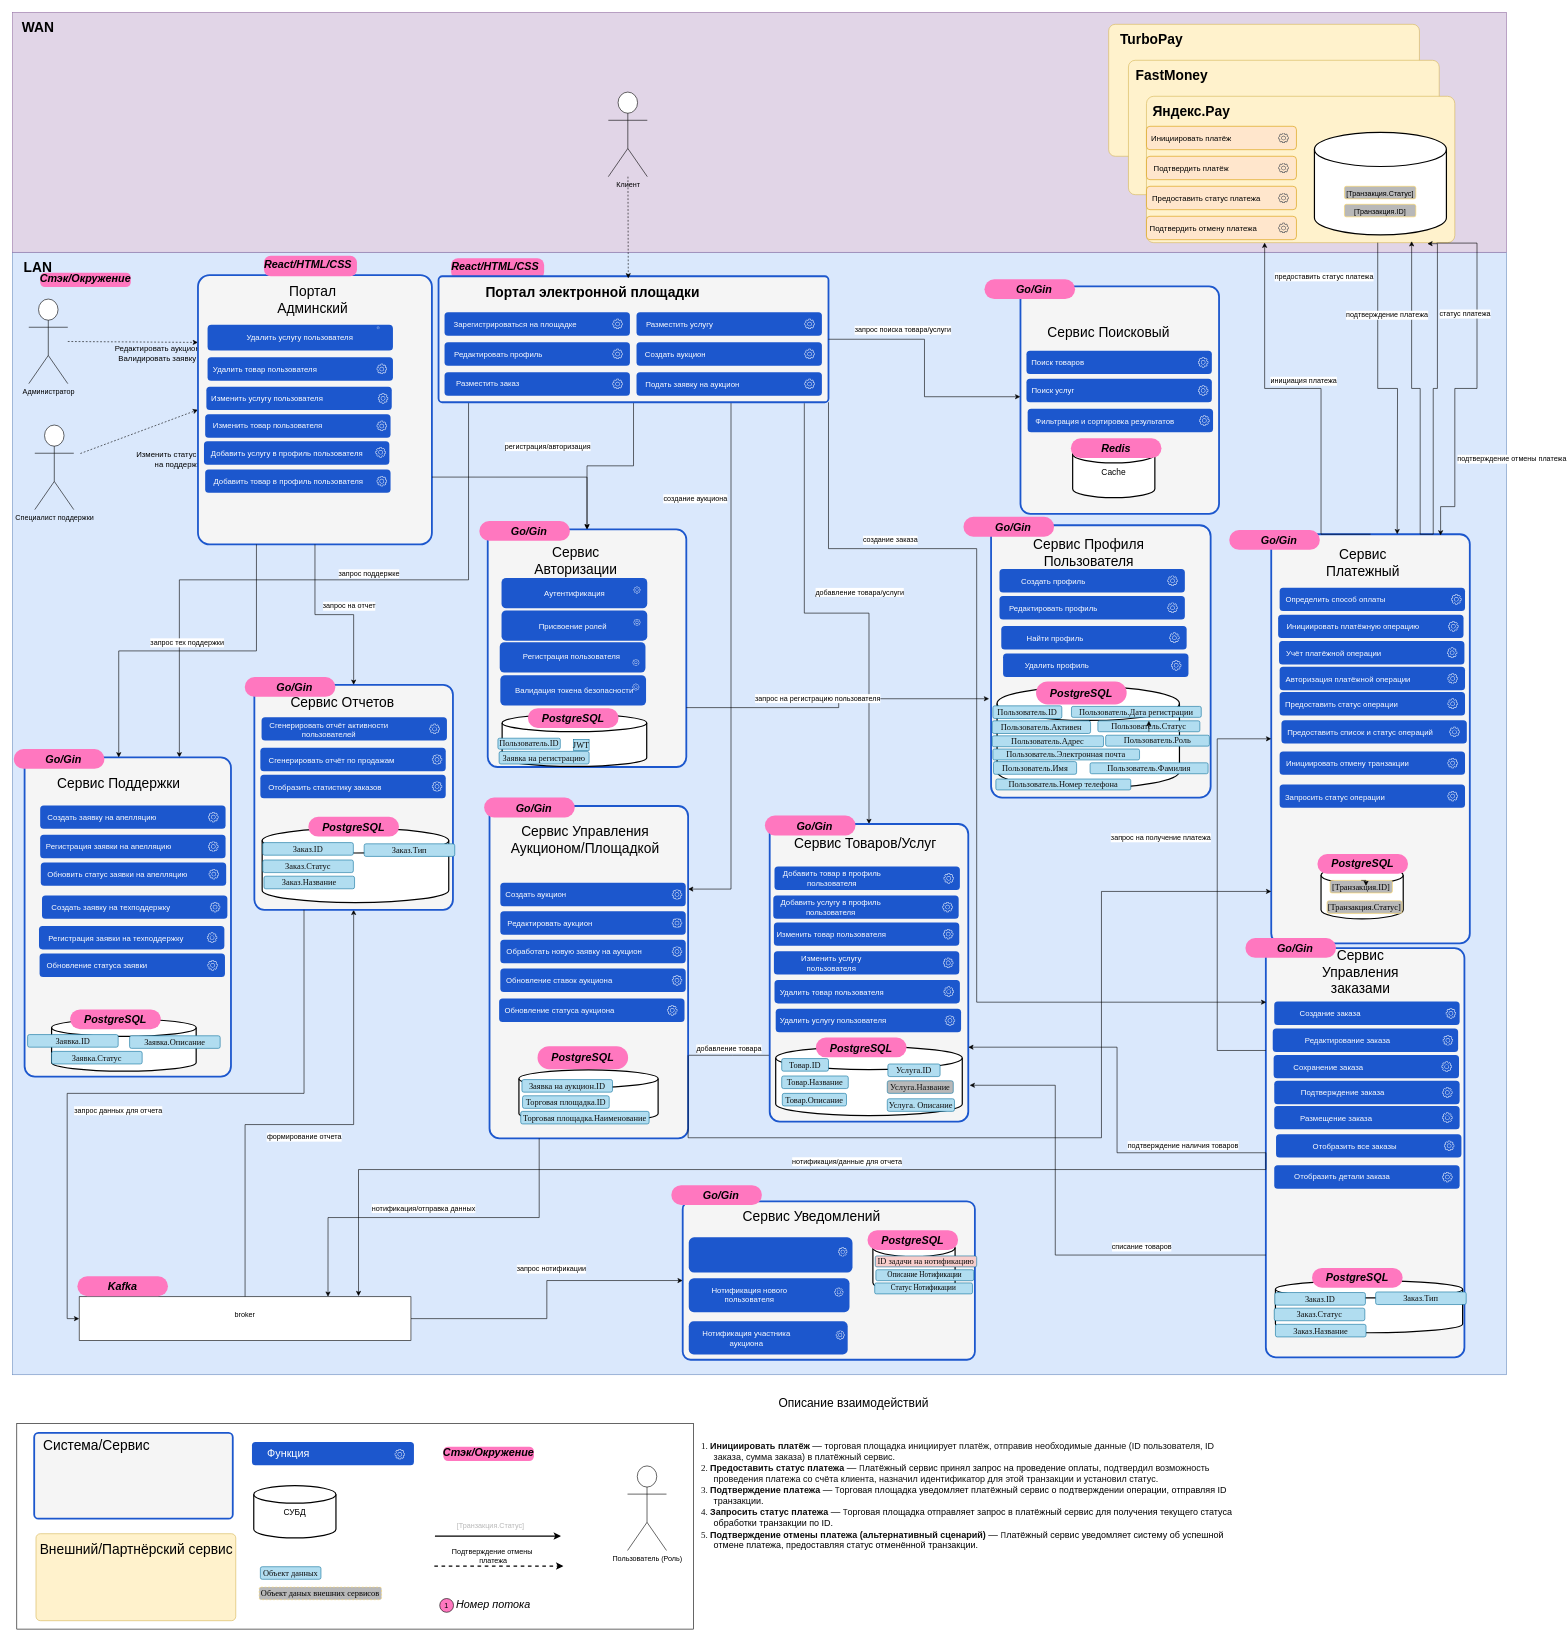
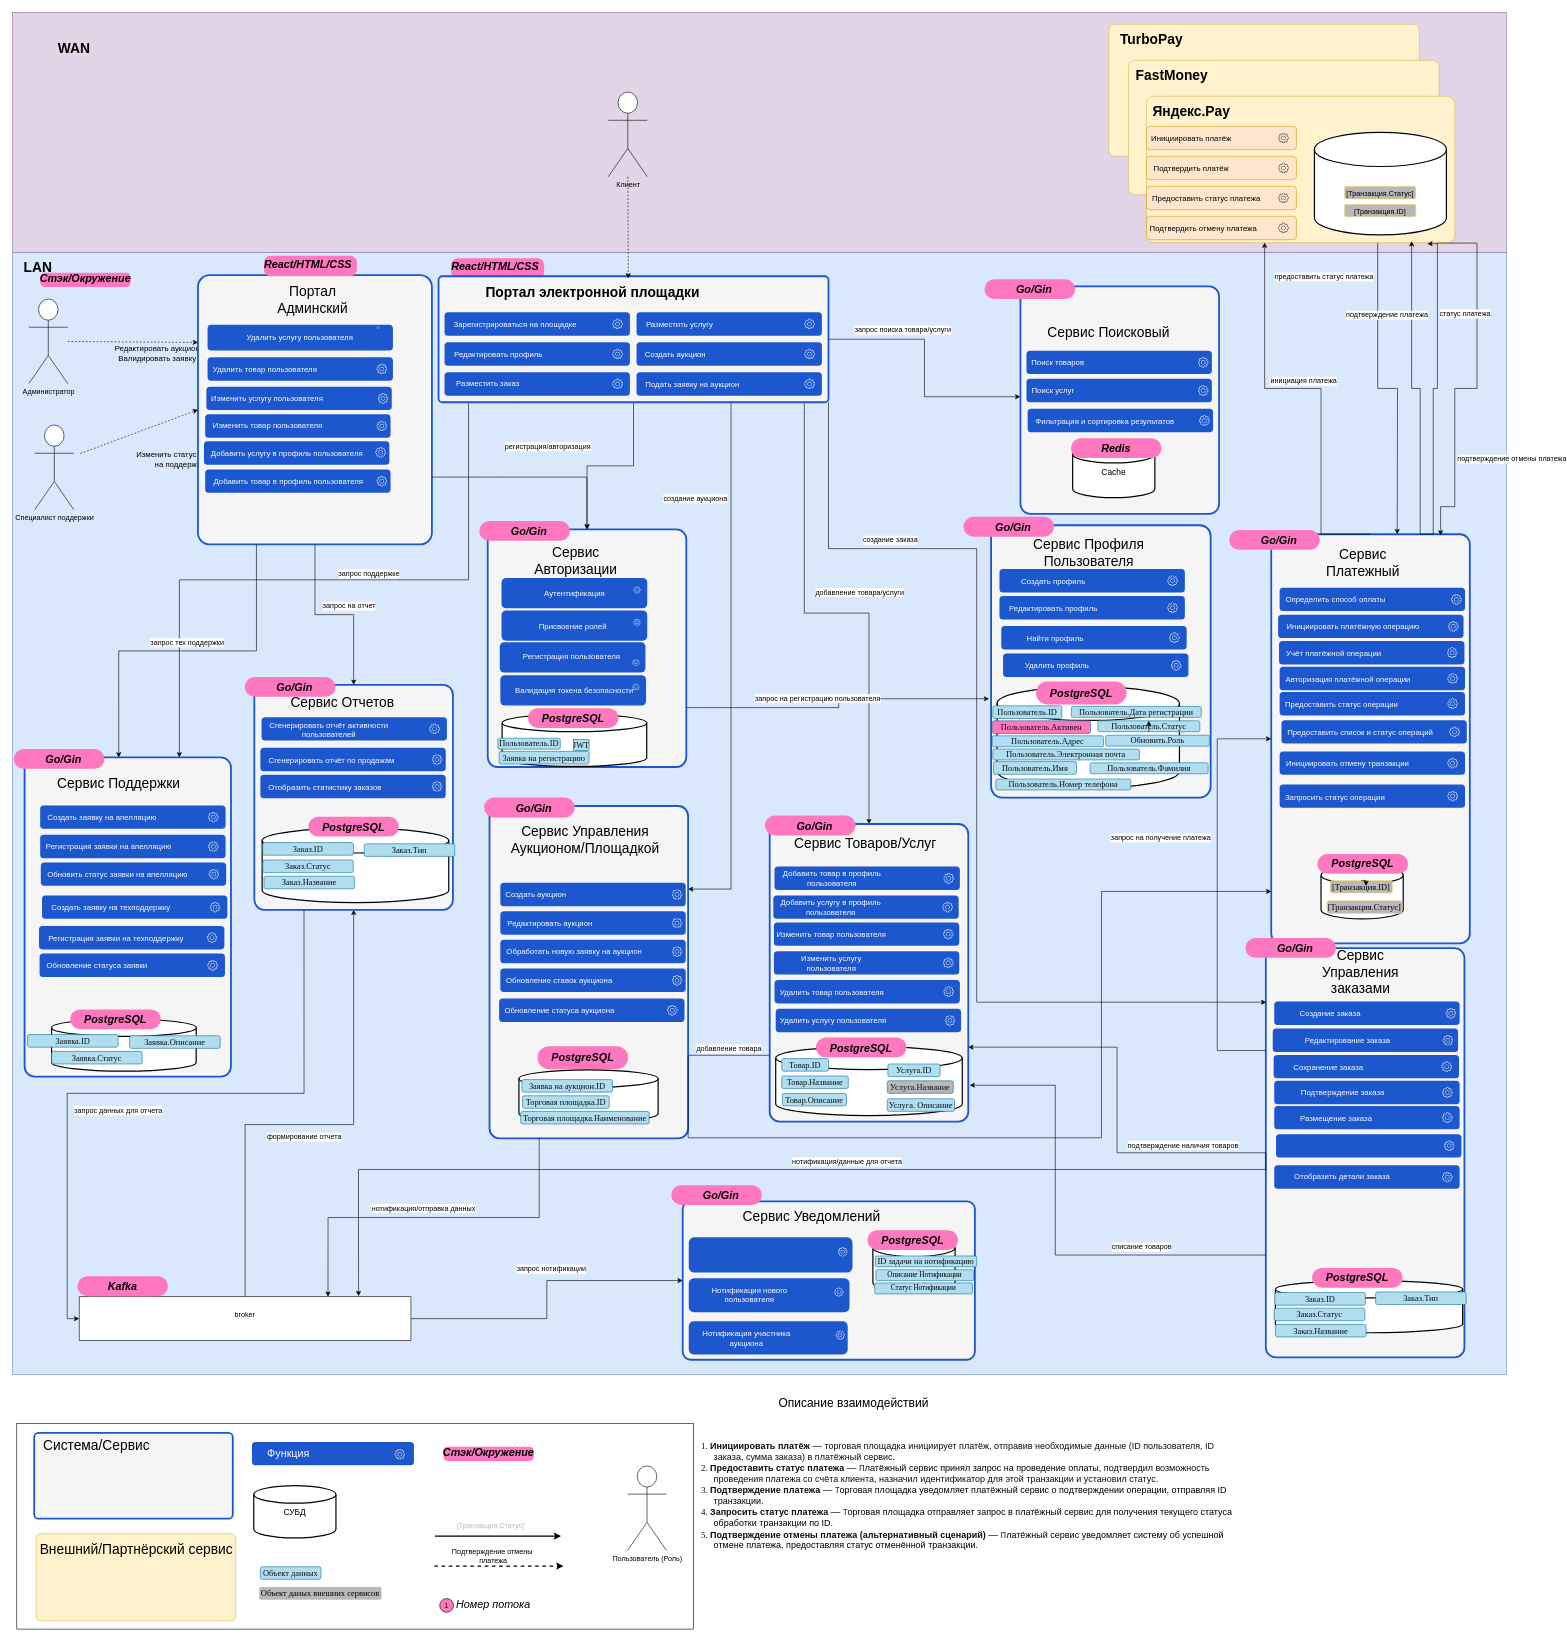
(38, 27) -> (74, 48)
(1041, 727) -> (1041, 727)
(1157, 741) -> (1157, 741)
(1355, 1146) -> none
(926, 1262) -> (926, 1262)
